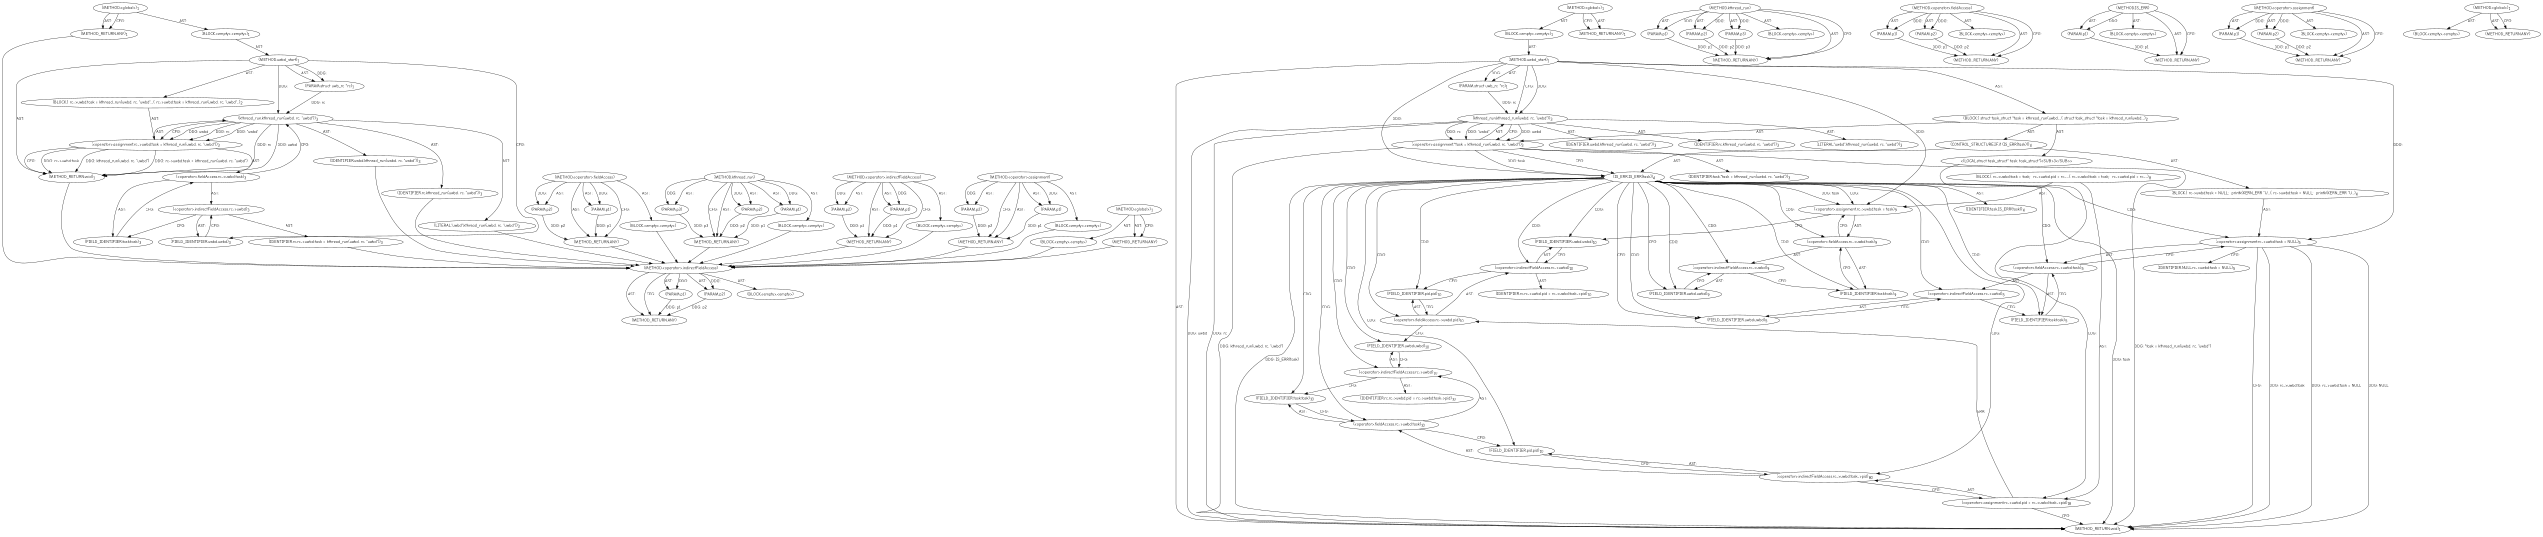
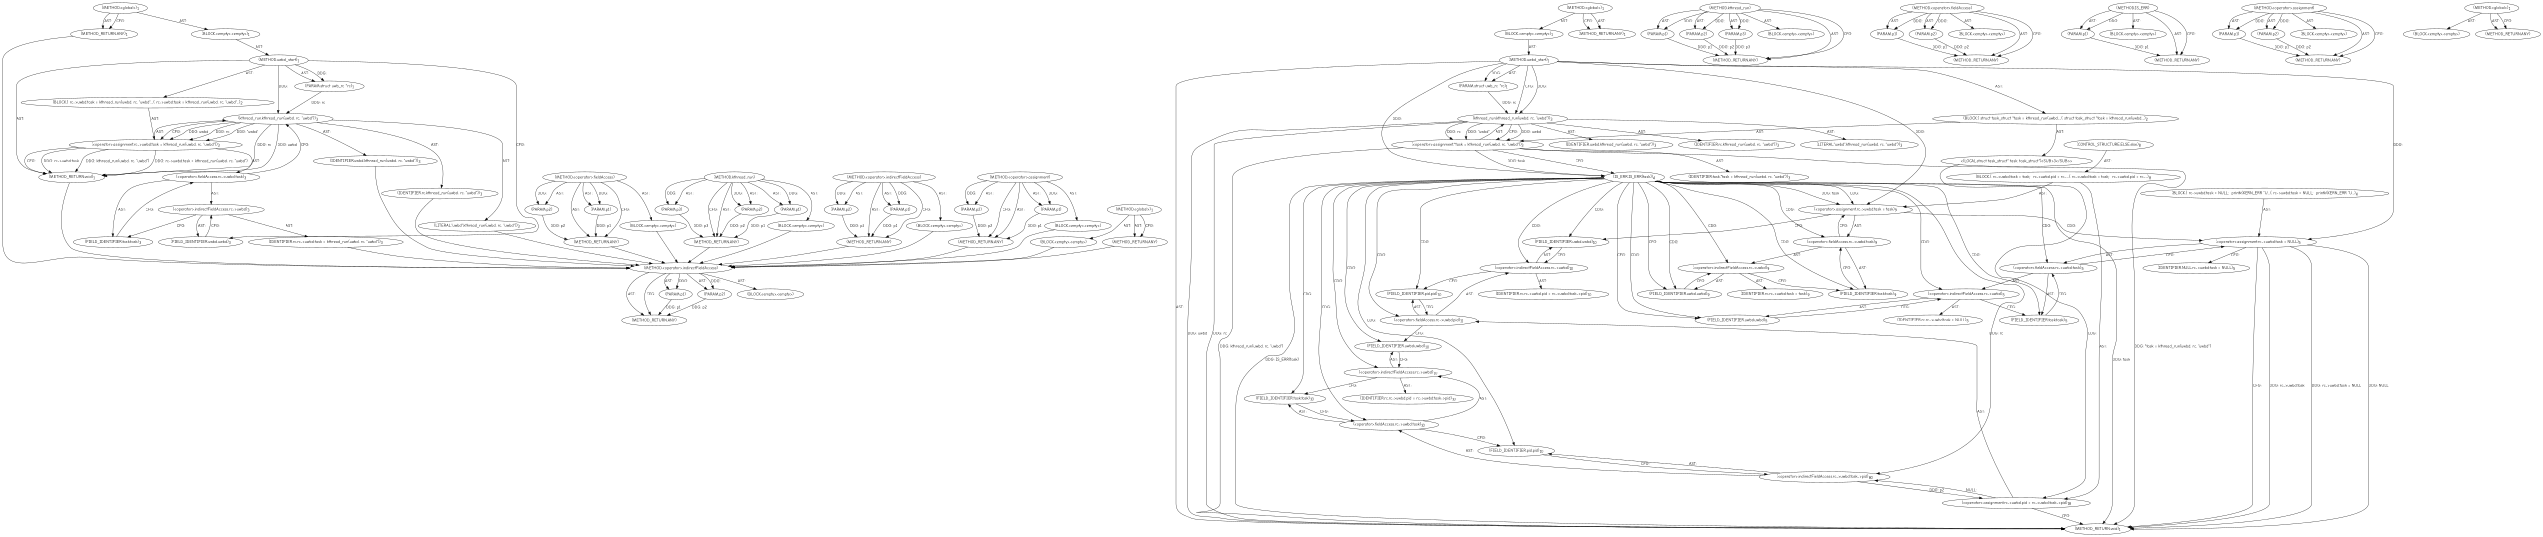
(1991, 145) -> none
none -> (2109, 145)
(2060, 188) -> (2046, 219)
(1995, 210) -> none
none -> (1775, 294)
(1462, 320) -> (1462, 320)
none -> (1933, 320)
(1997, 333) -> (1997, 333)
(1982, 412) -> (1982, 412)
(1937, 490) -> (1937, 490)
(1972, 490) -> (1972, 490)
